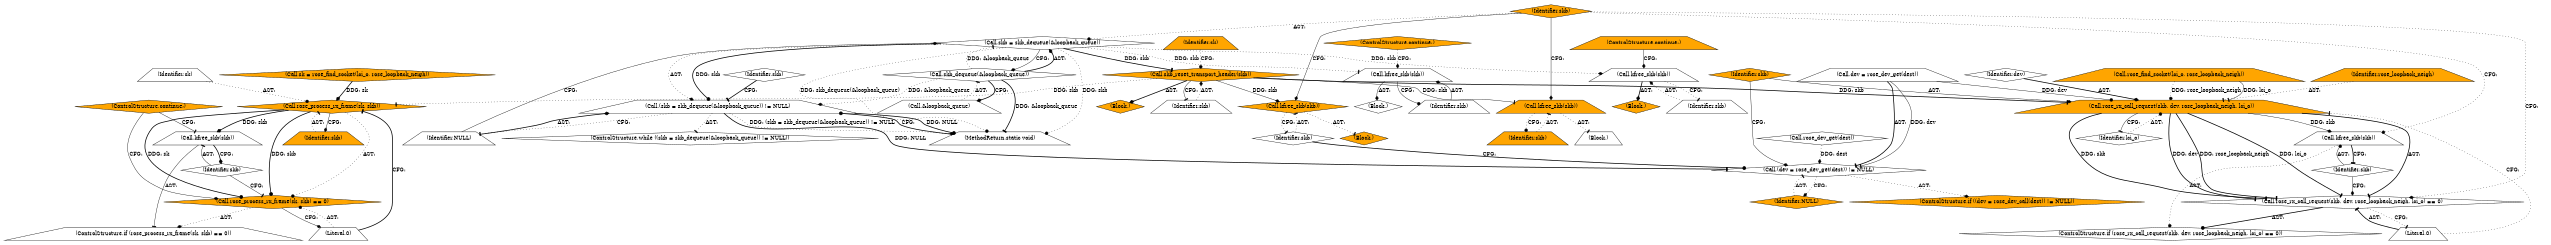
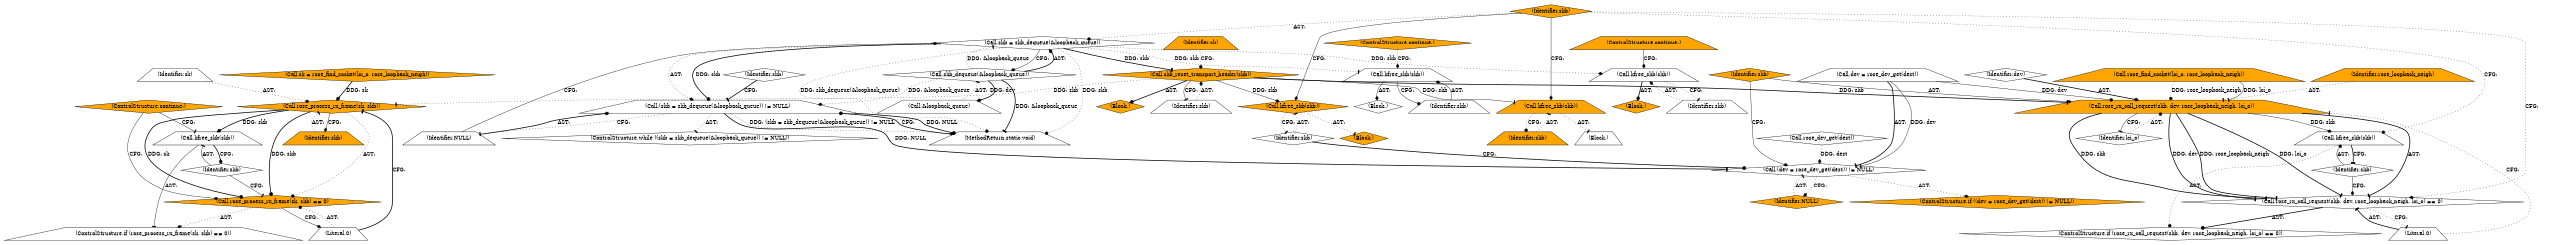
(1003, 91) -> (1003, 91)
(1997, 202) -> (1997, 202)
